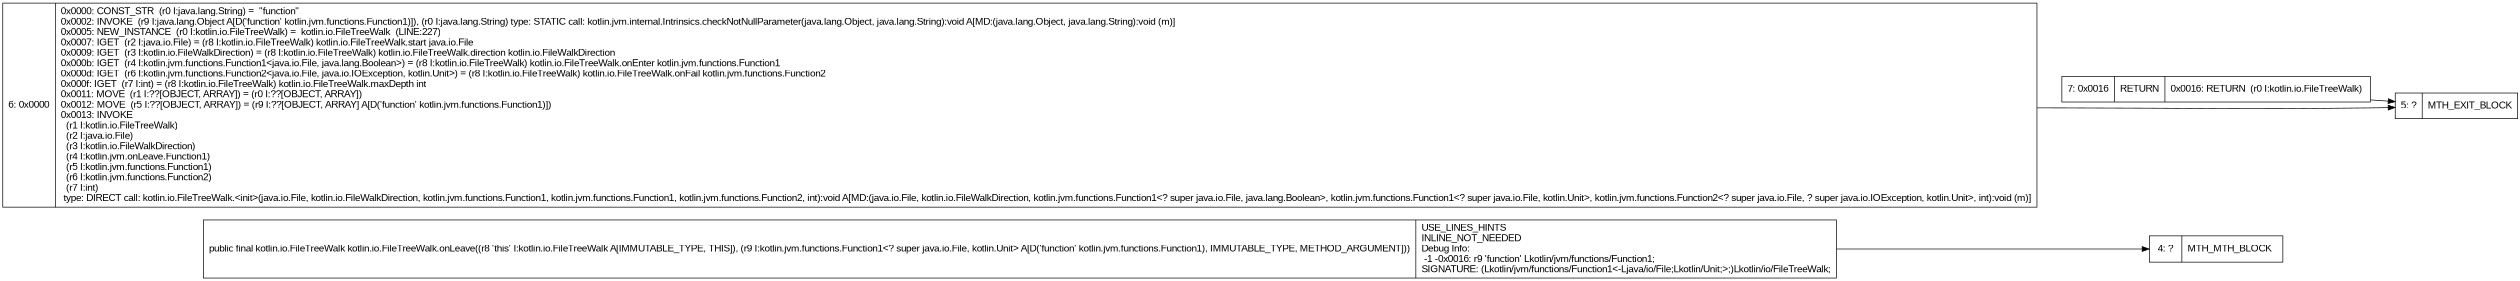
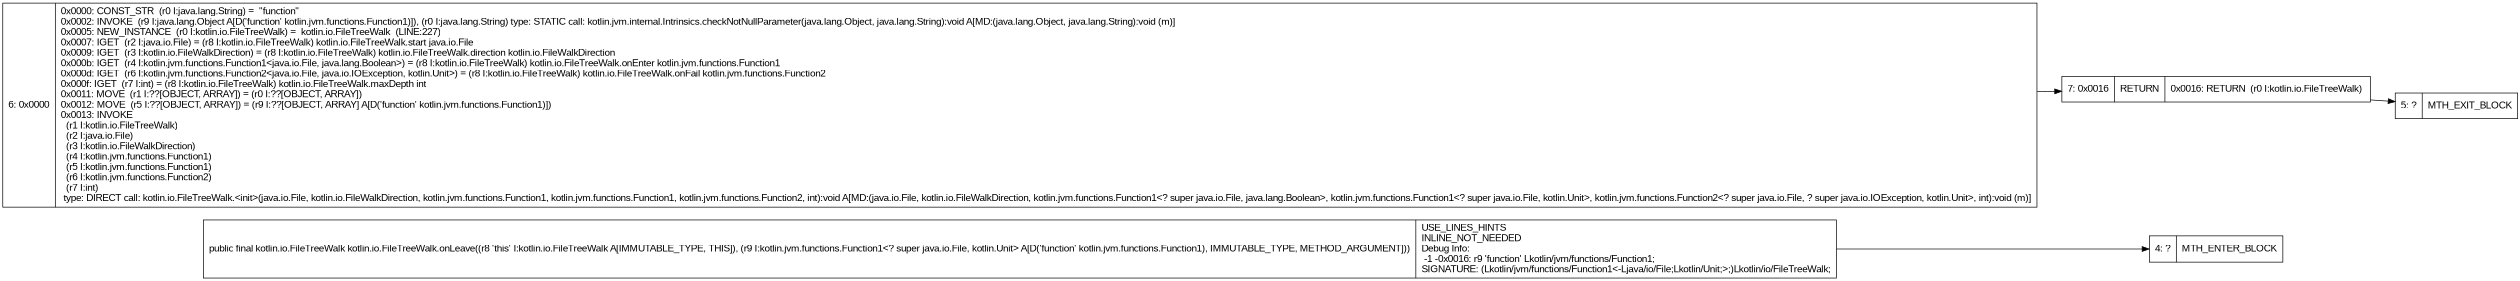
(2213, 109) -> (2046, 91)
(136, 157) -> (136, 157)
(2230, 249) -> (2230, 249)
